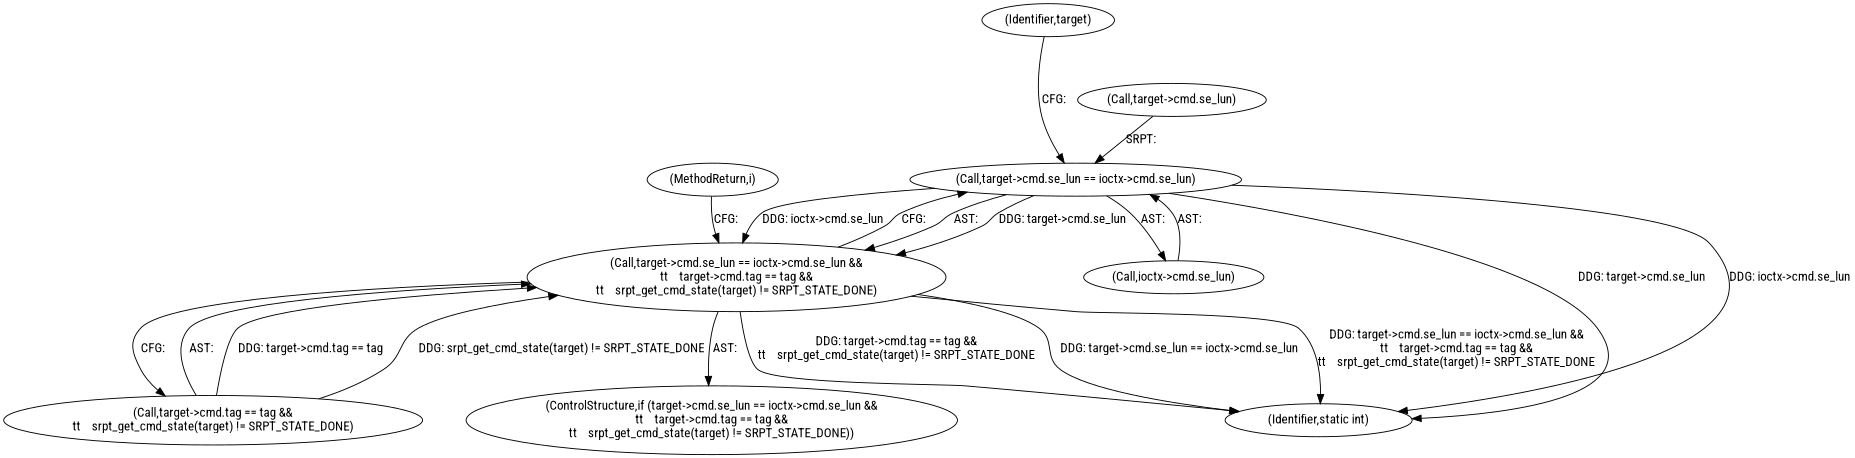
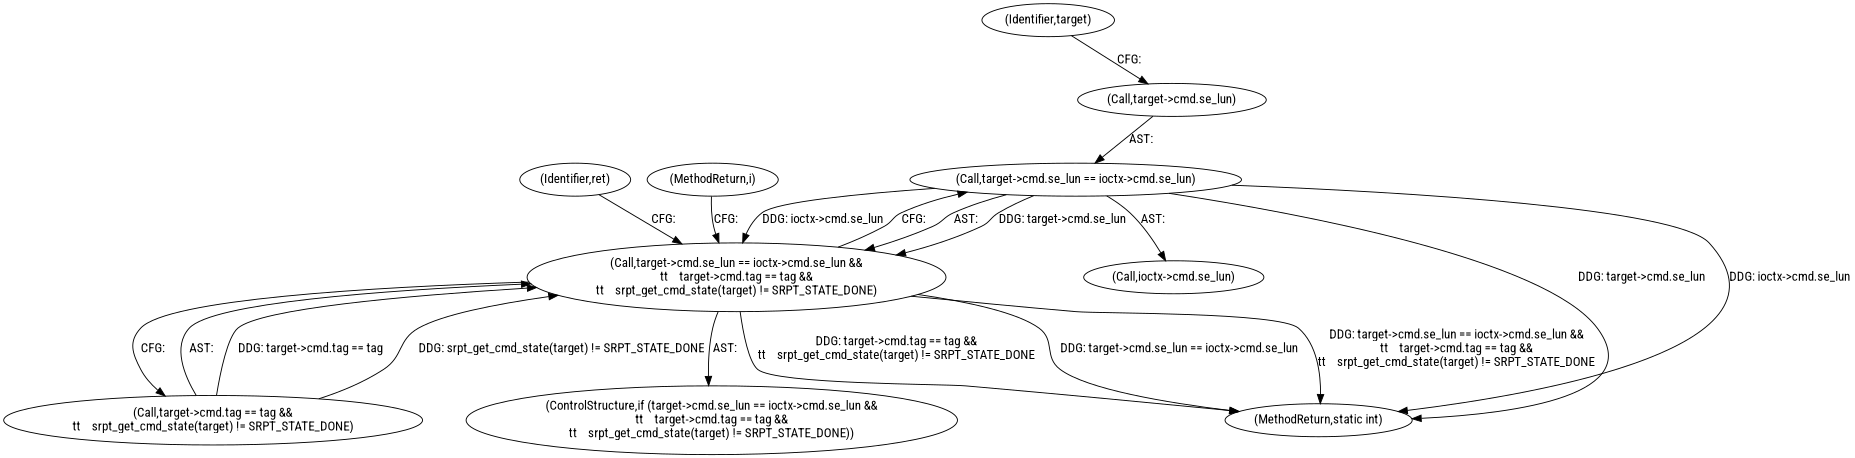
(1039, 98) -> (1106, 57)
(1143, 140) -> (1143, 140)
none -> (575, 180)
(1178, 226) -> none
(1319, 420) -> (1319, 420)
